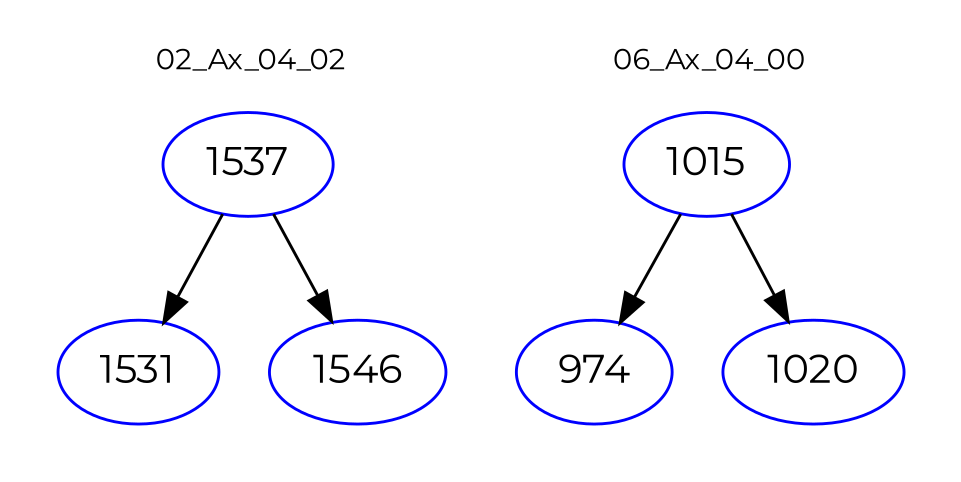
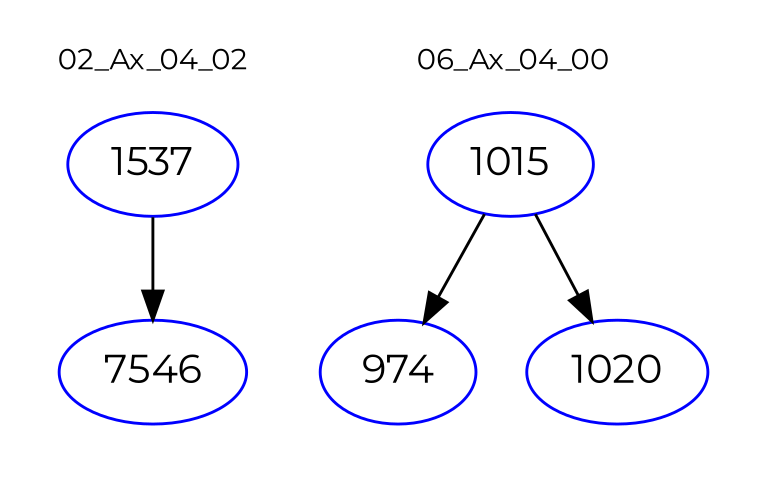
(138, 372) -> none
(358, 372) -> (153, 372)
